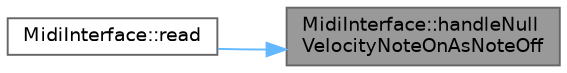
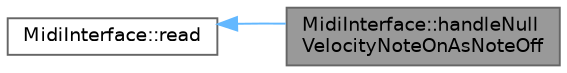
(242, 49) -> (261, 24)
